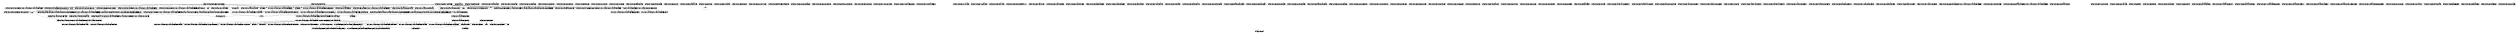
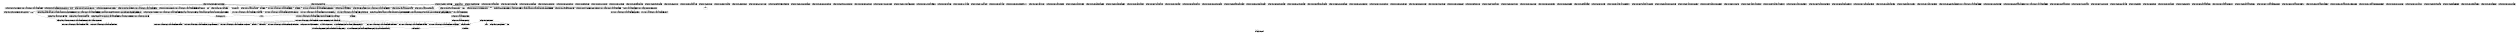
none -> (944, 4)
none -> (2080, 4)
(477, 24) -> none
